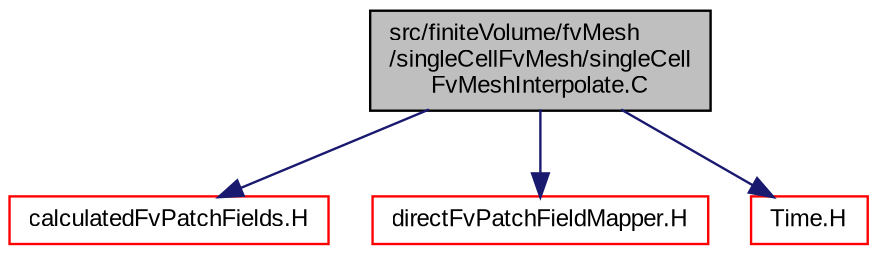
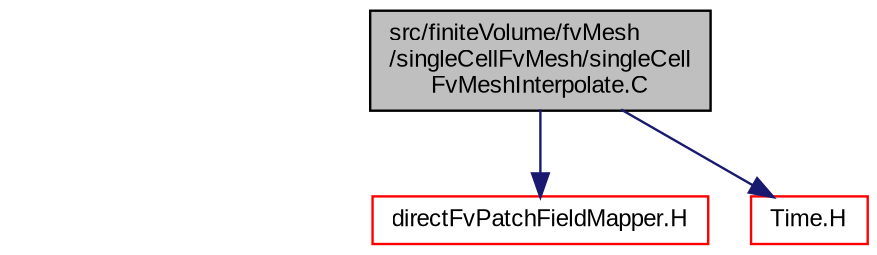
(169, 220) -> none
